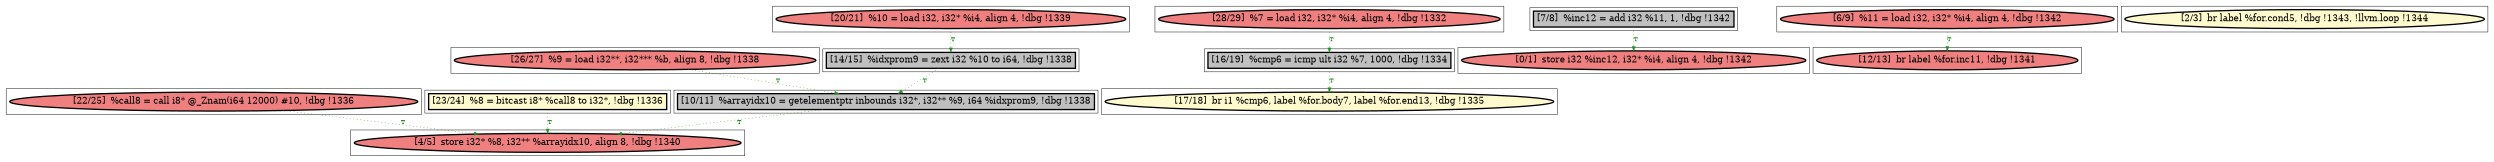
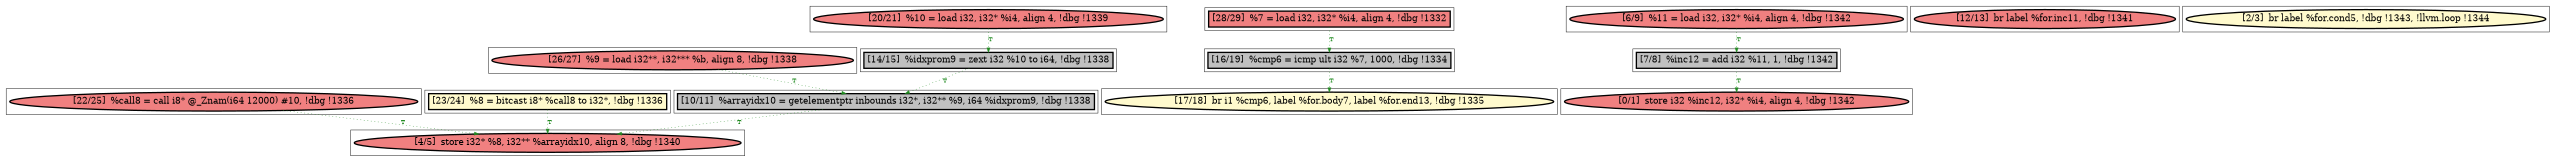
(1329, 19) -> (1329, 19)
(1947, 37) -> (1737, 38)
